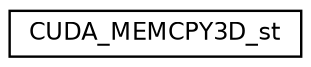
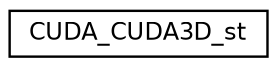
(155, 34) -> (139, 34)
